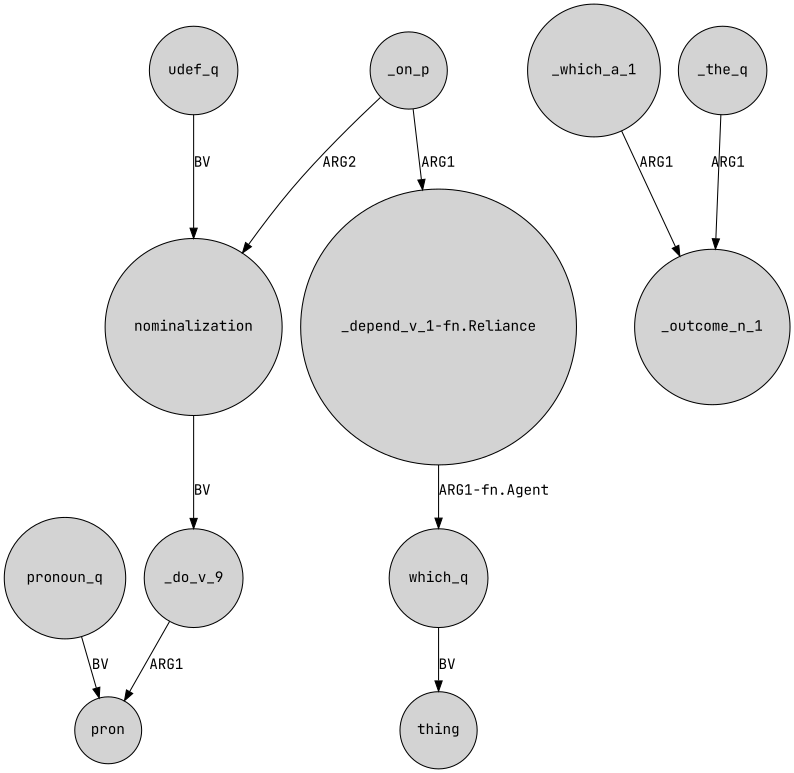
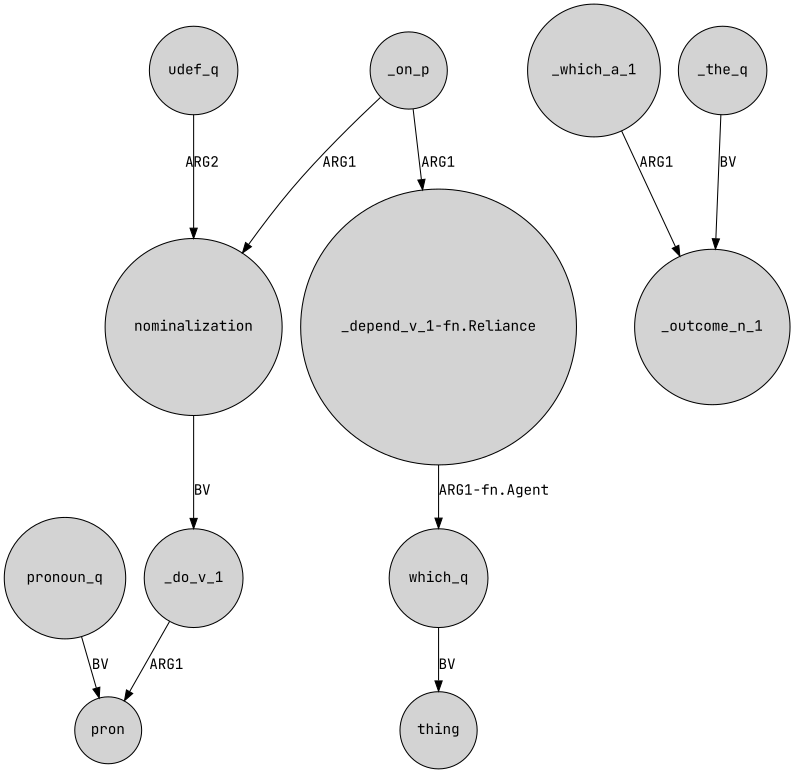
(202, 163) -> (202, 163)
(340, 163) -> (340, 163)
(728, 163) -> (728, 163)
(194, 578) -> (194, 578)
